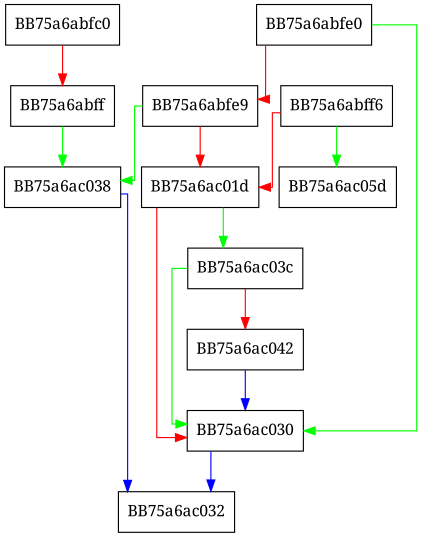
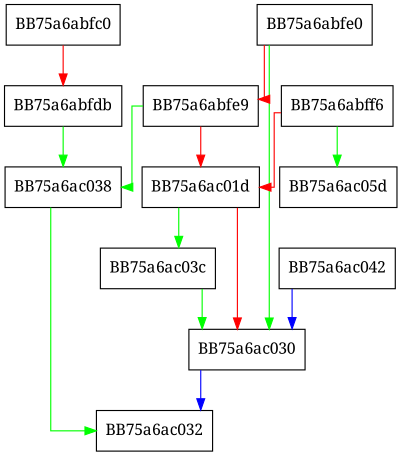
(63, 106) -> (63, 106)
(245, 303) -> none
(128, 334) -> (51, 336)
